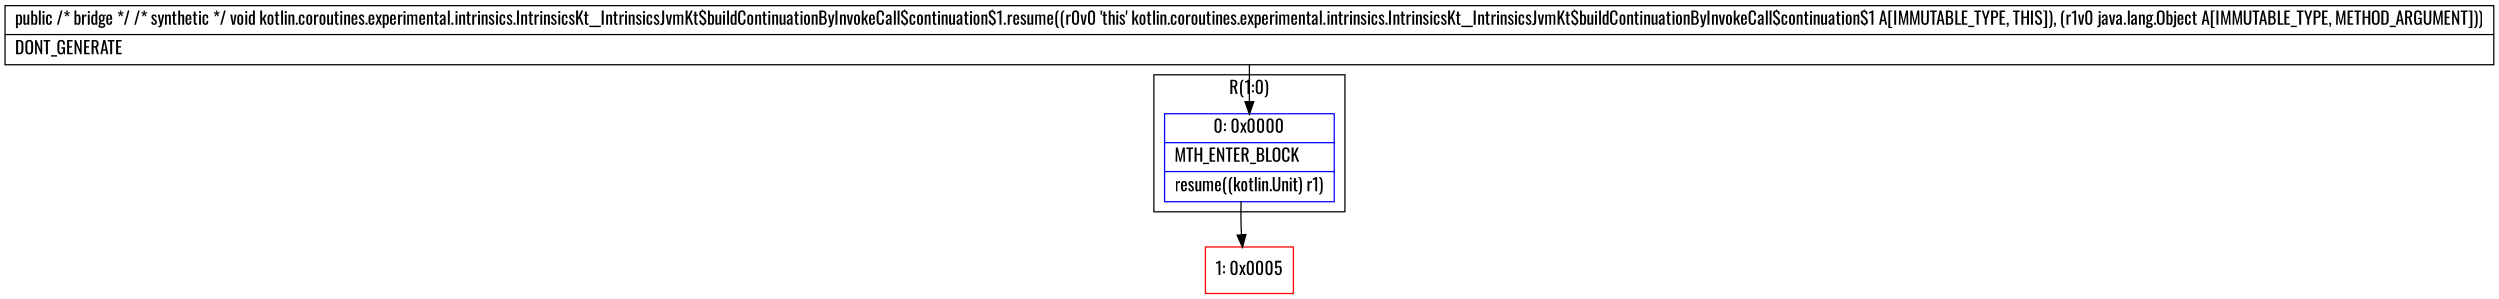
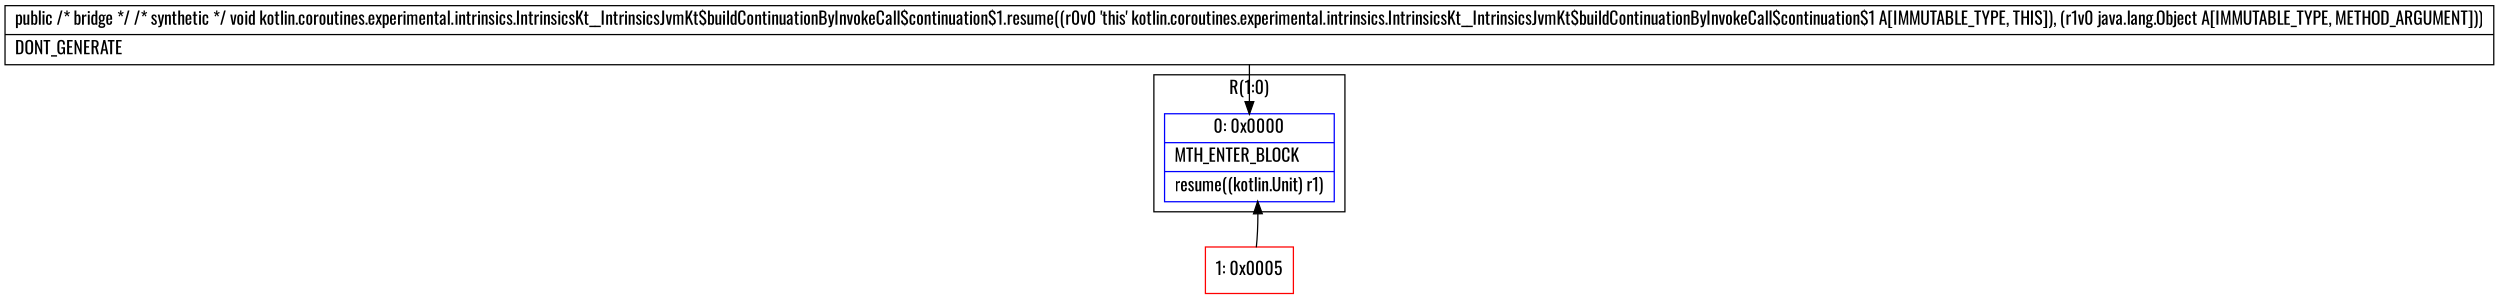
(1241, 220) -> (1258, 231)
